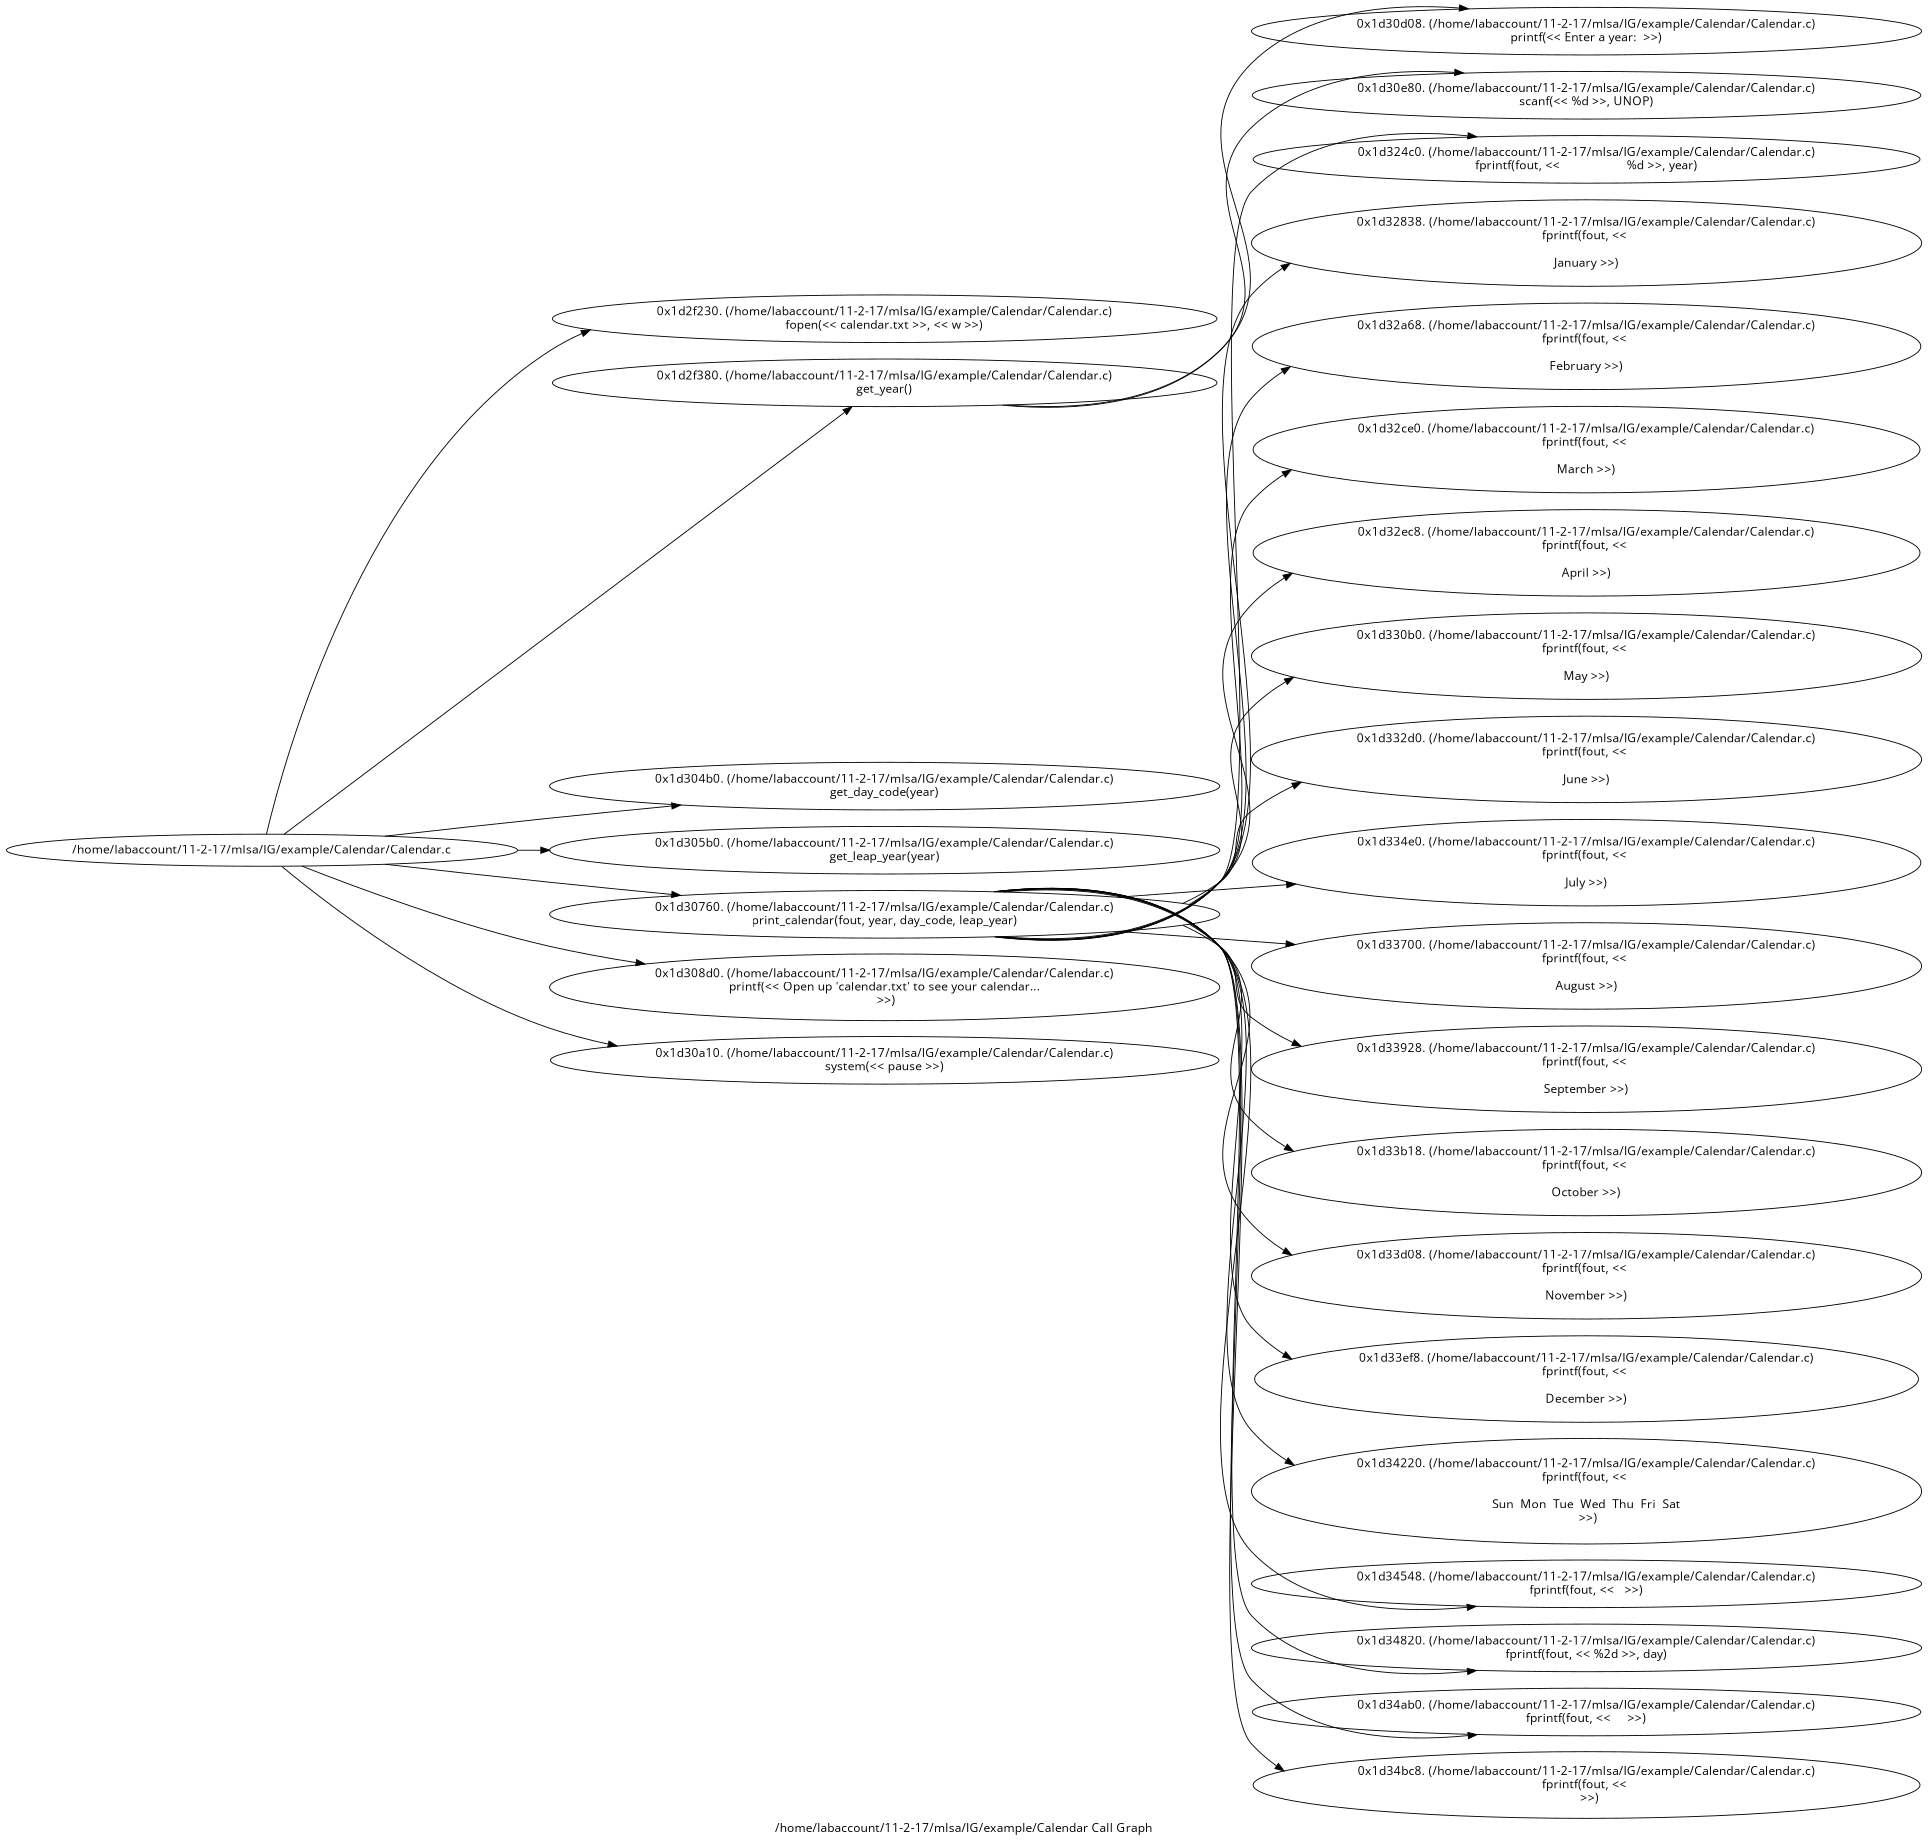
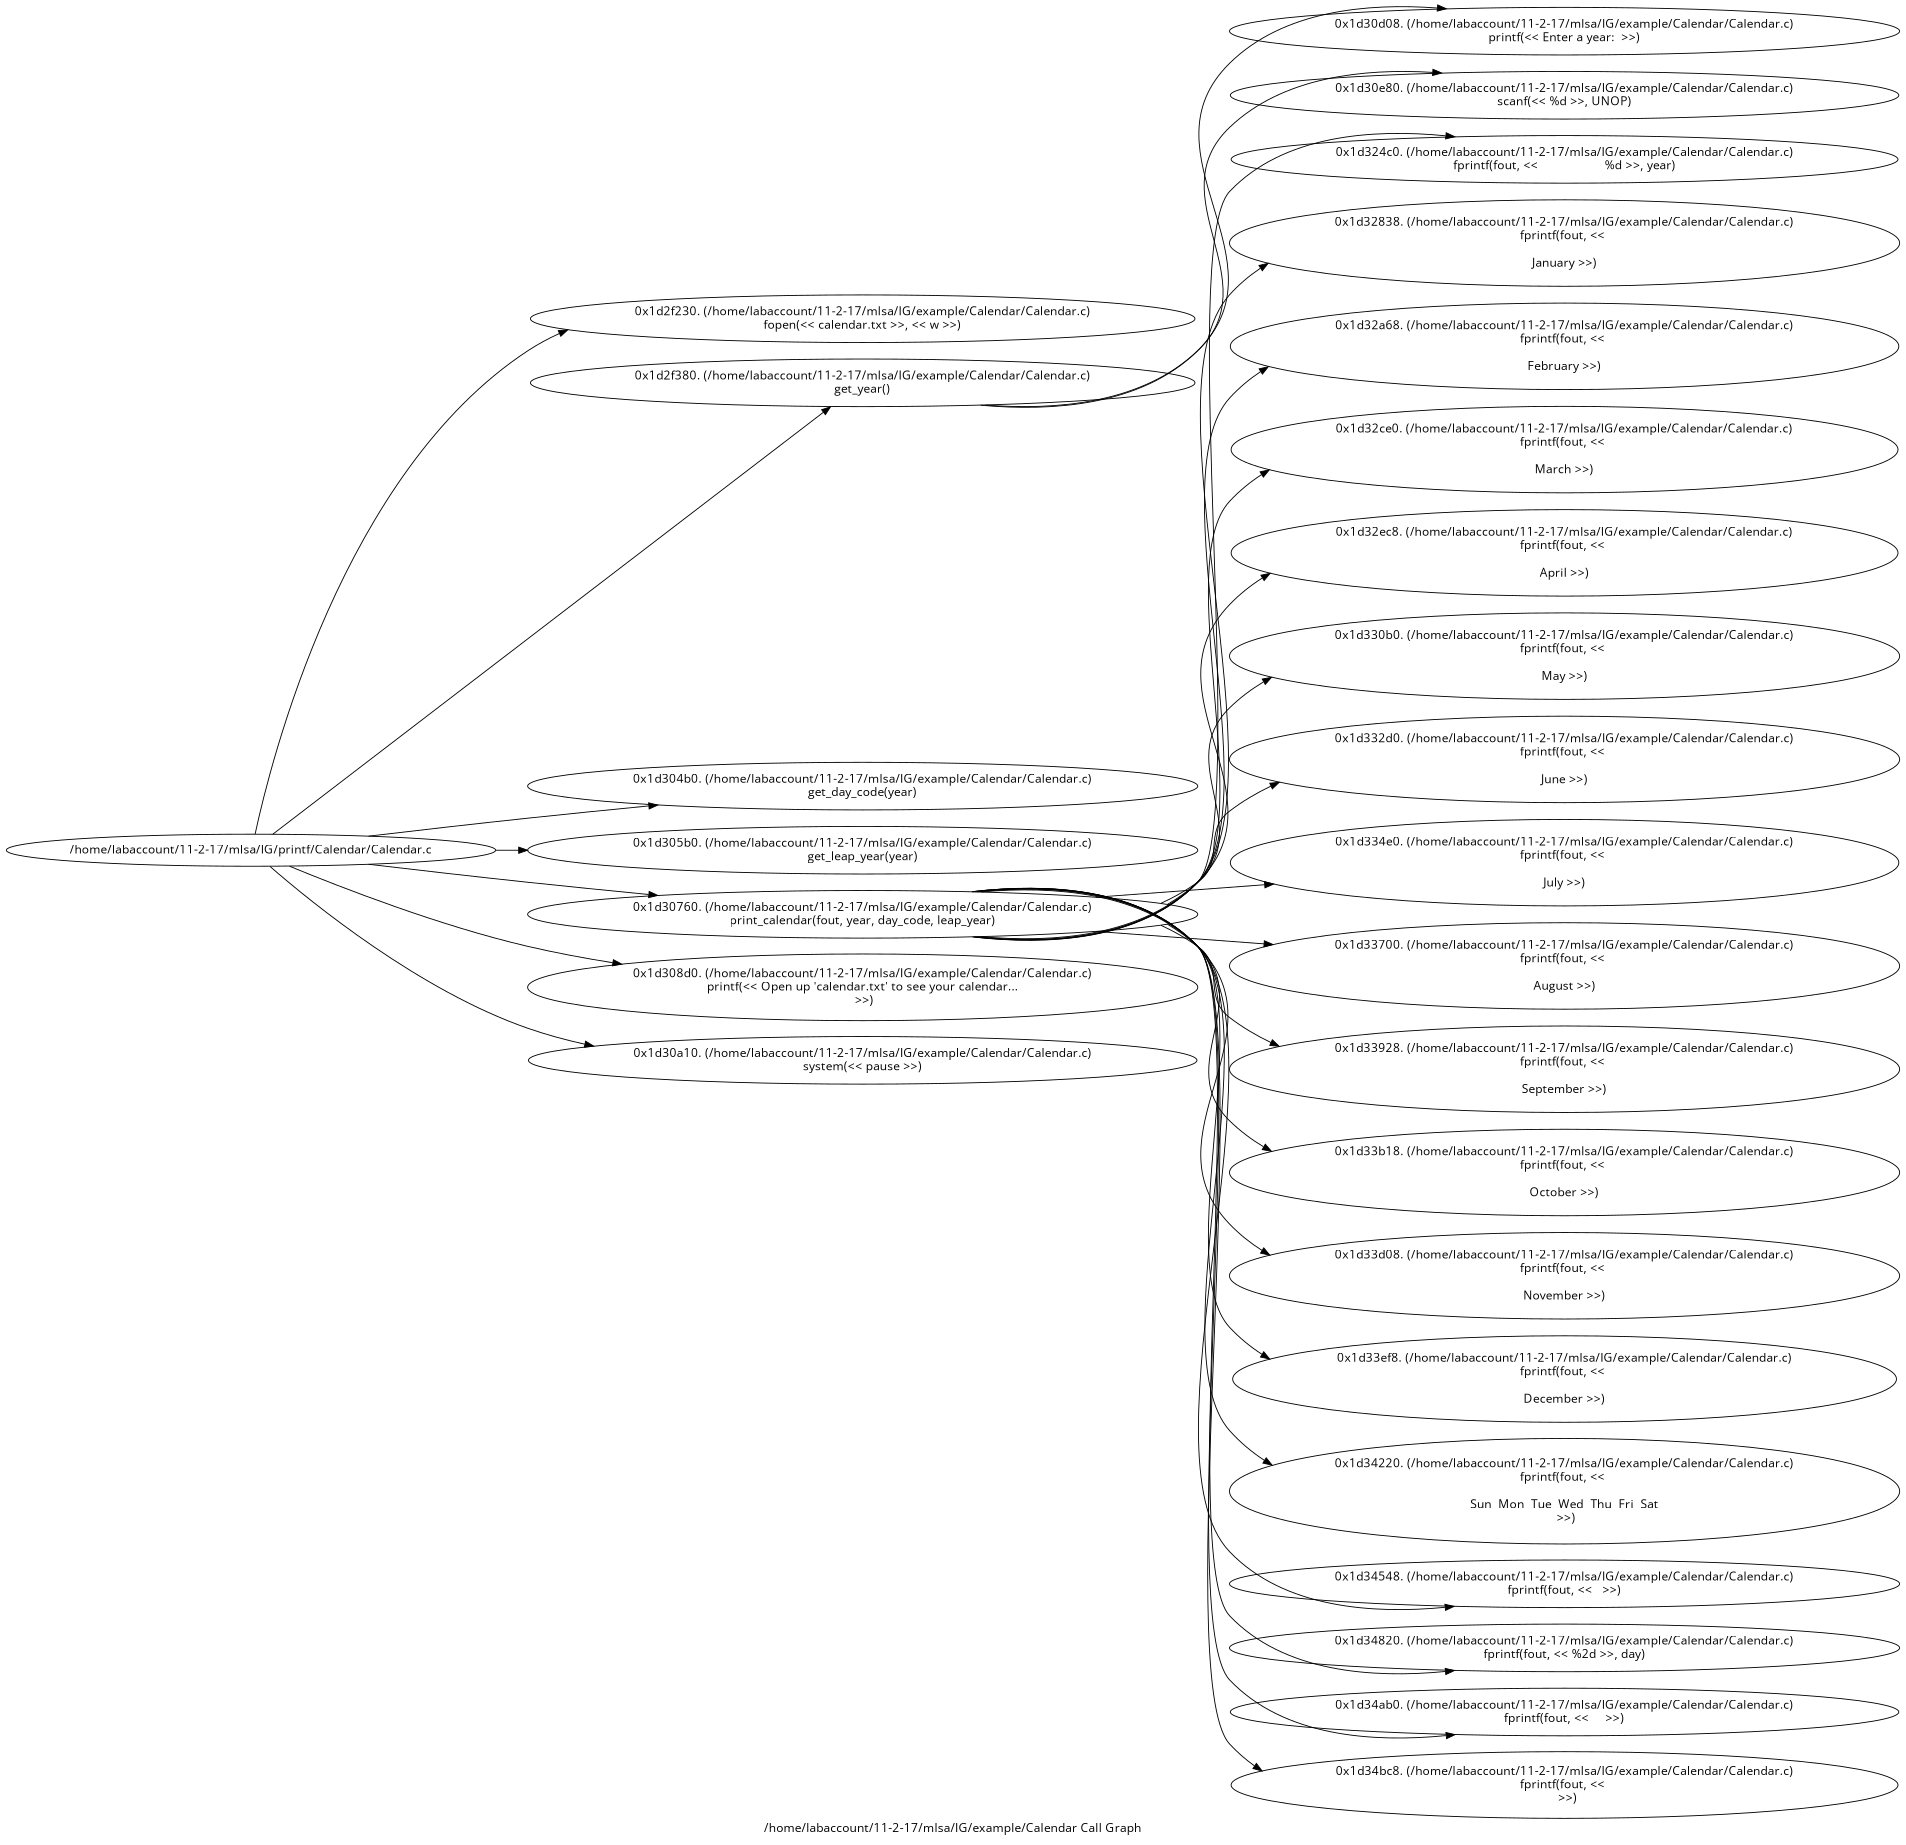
(262, 850) -> (251, 850)
